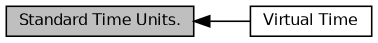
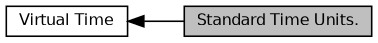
(230, 21) -> (164, 21)
